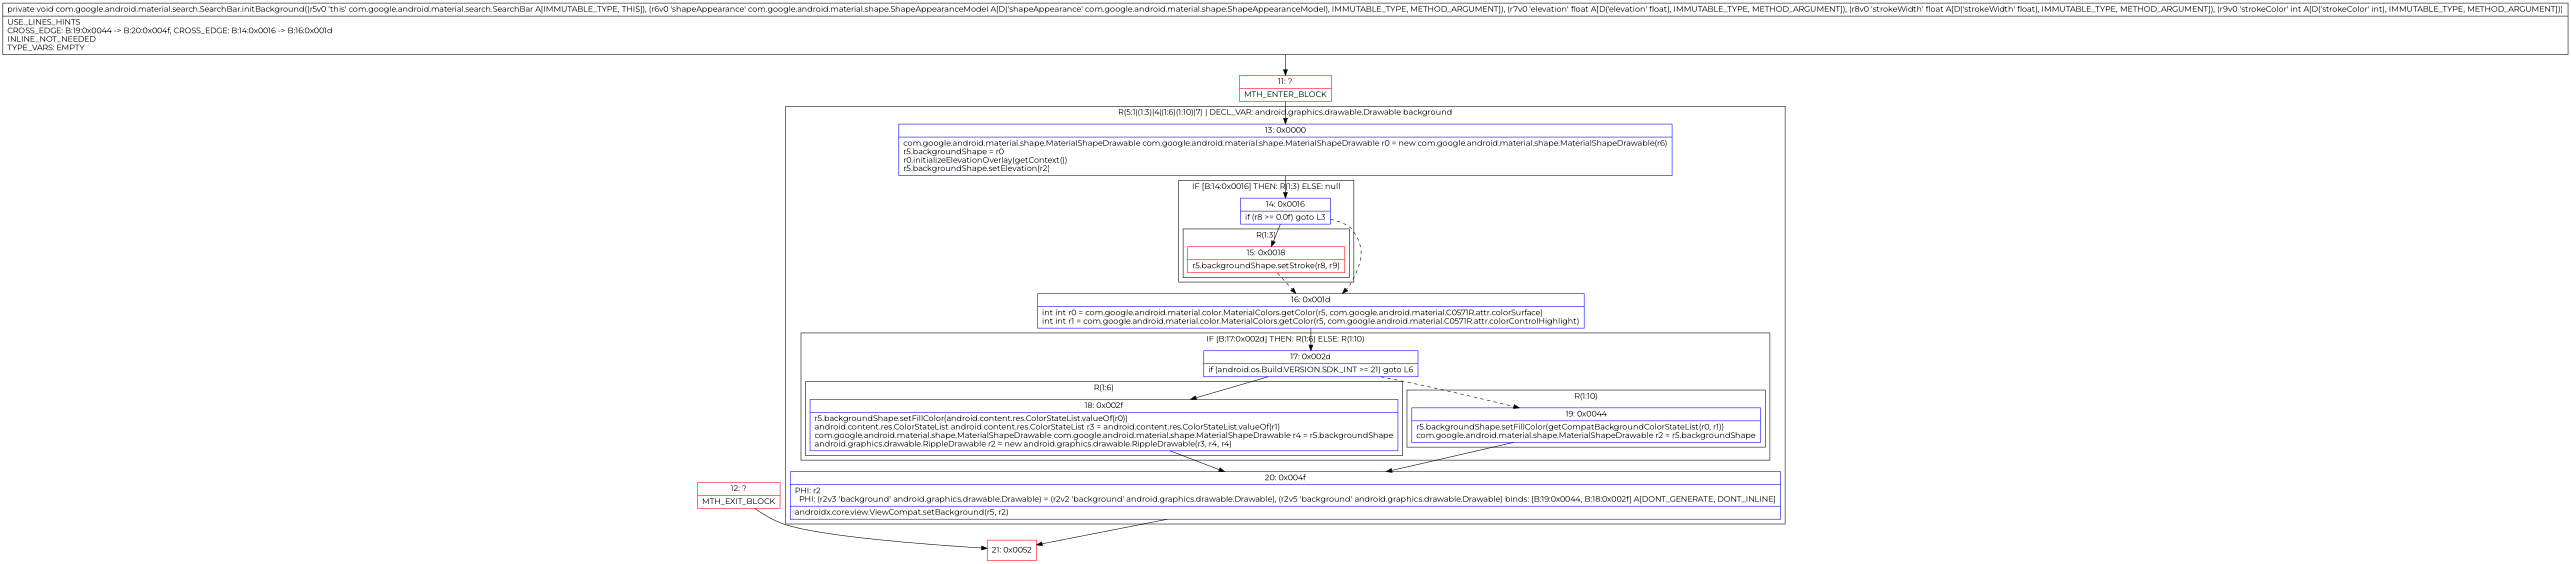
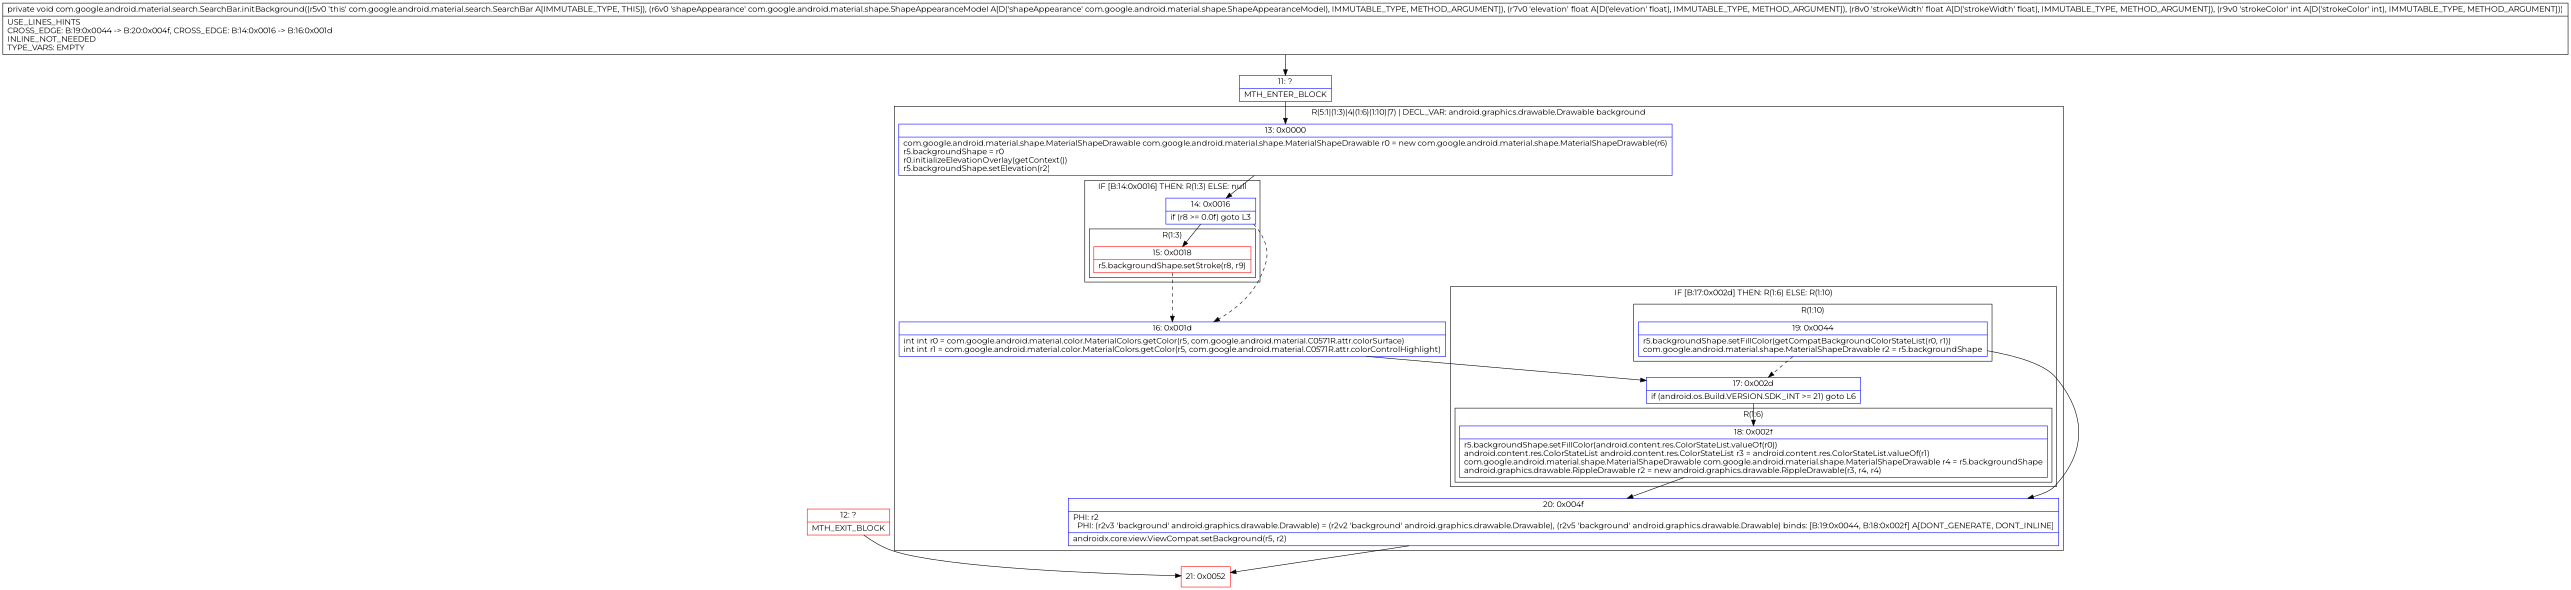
(1285, 88) -> (1285, 88)
(1461, 394) -> (1783, 365)
